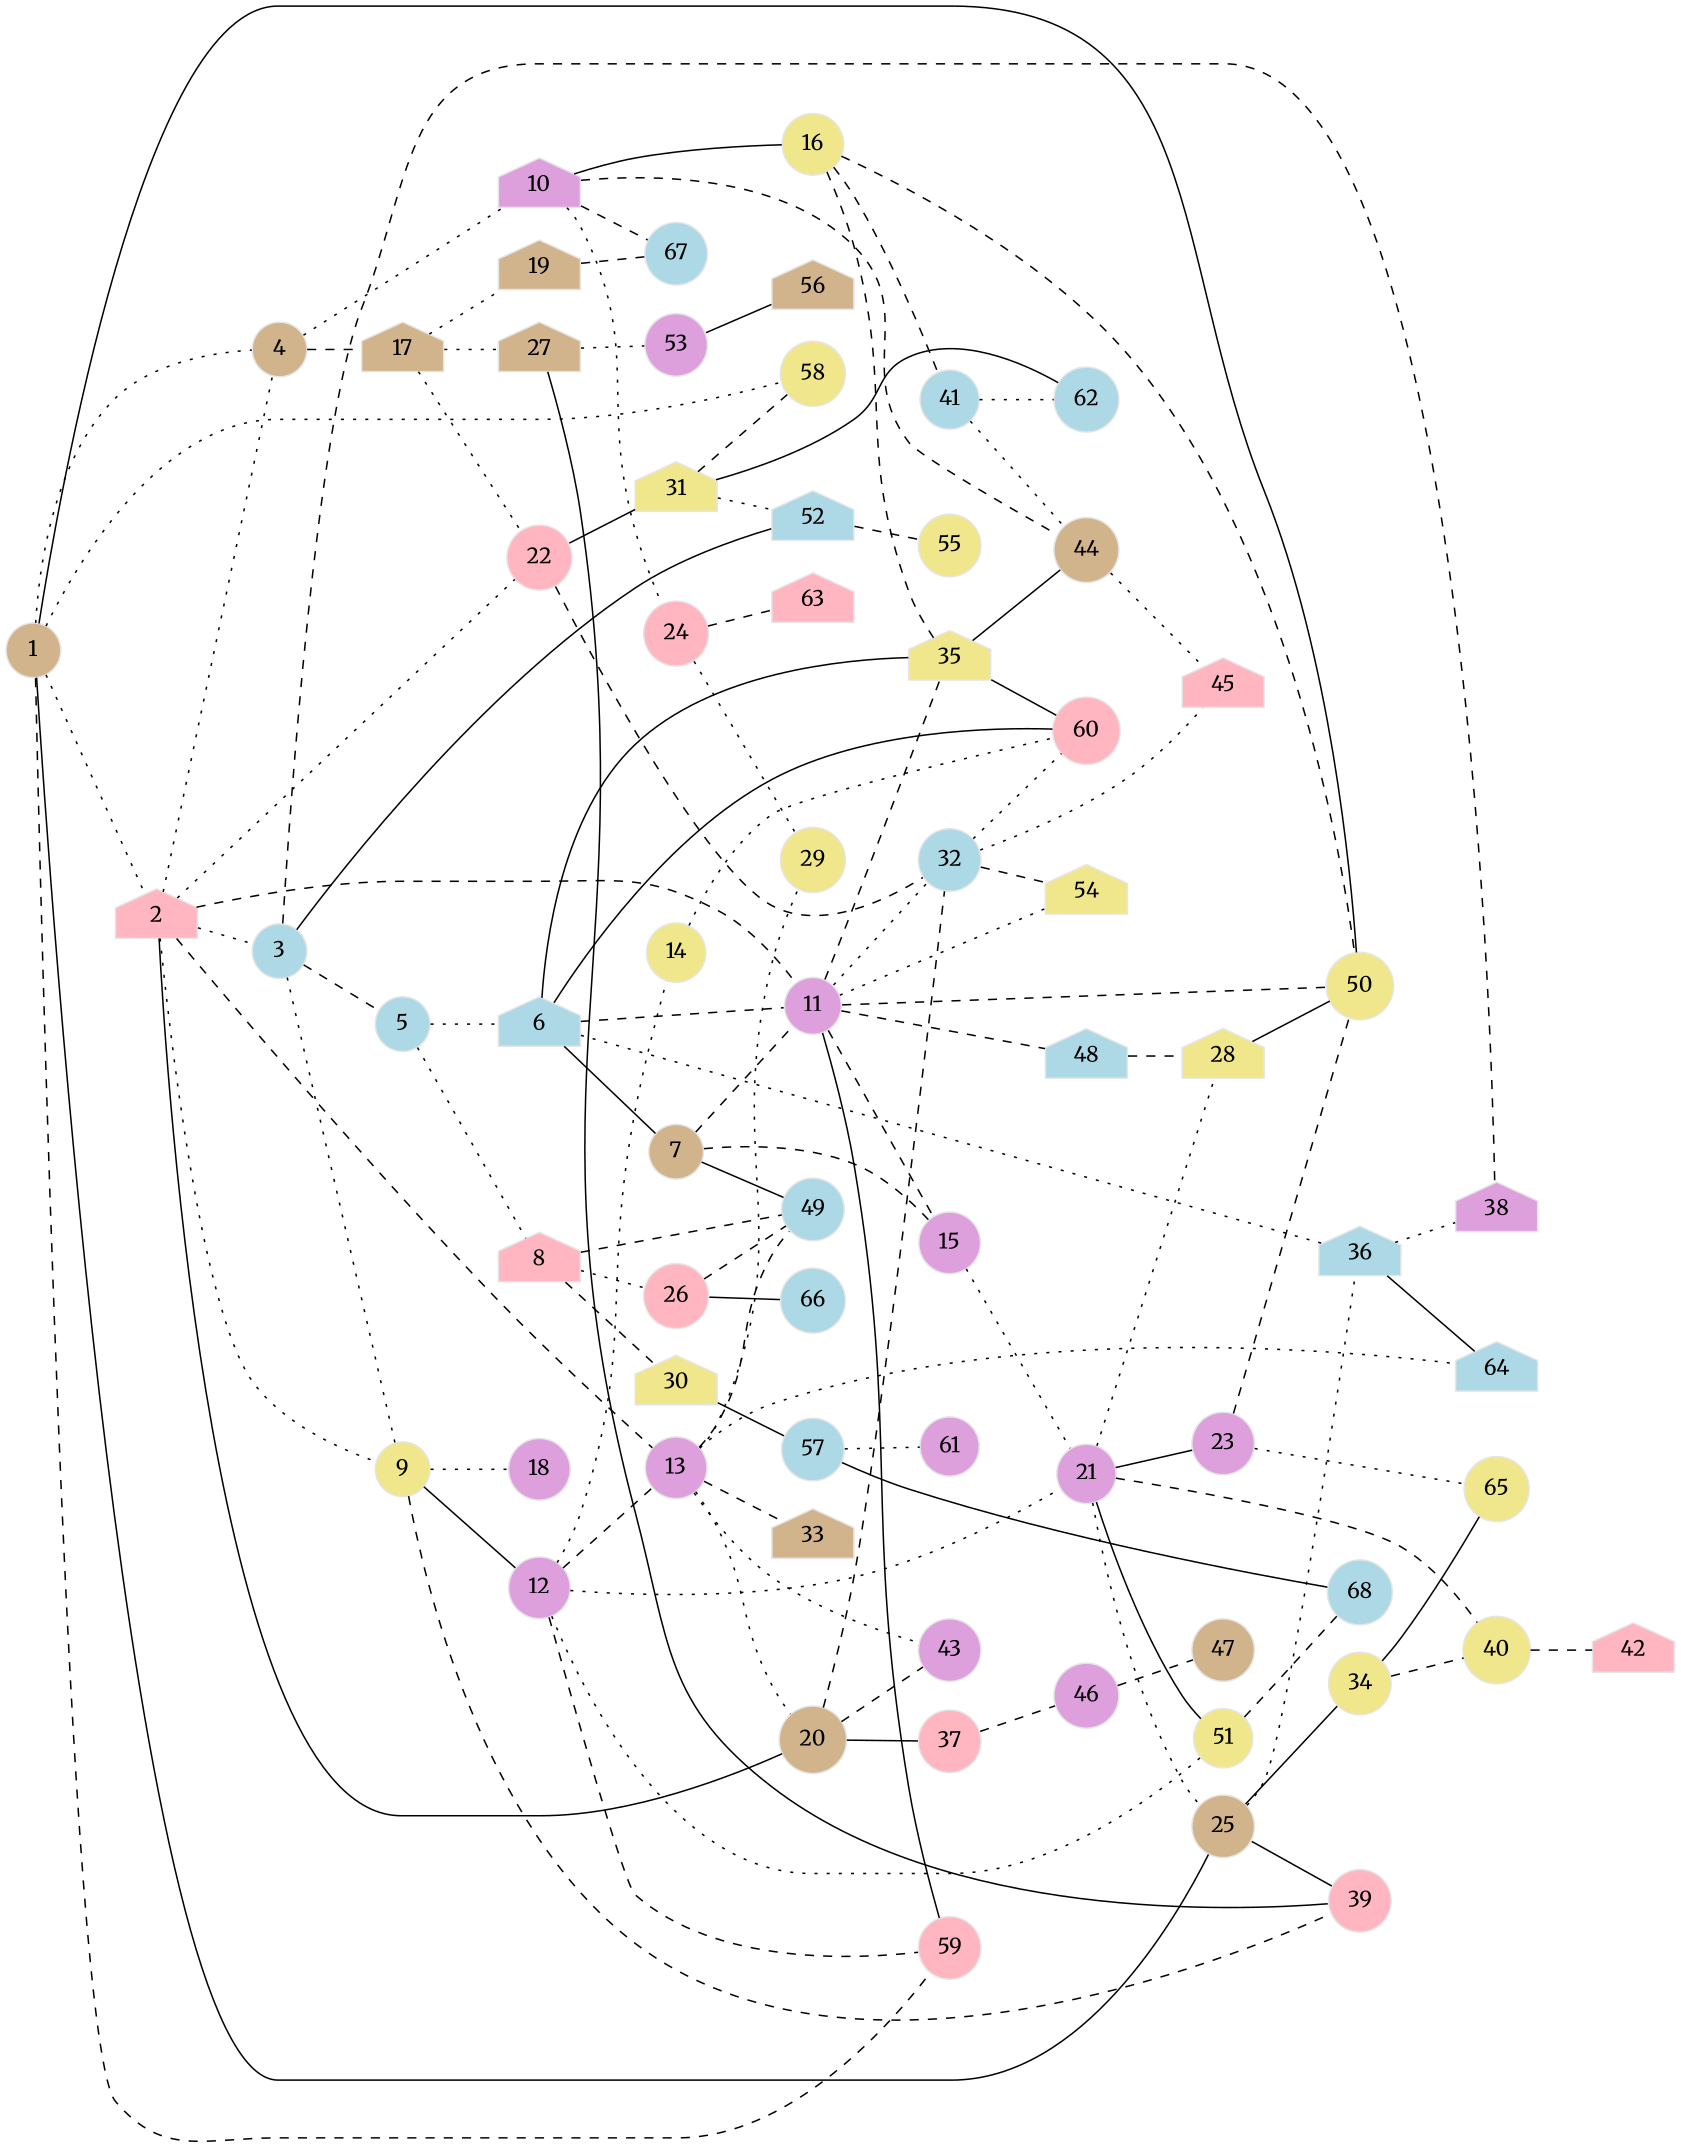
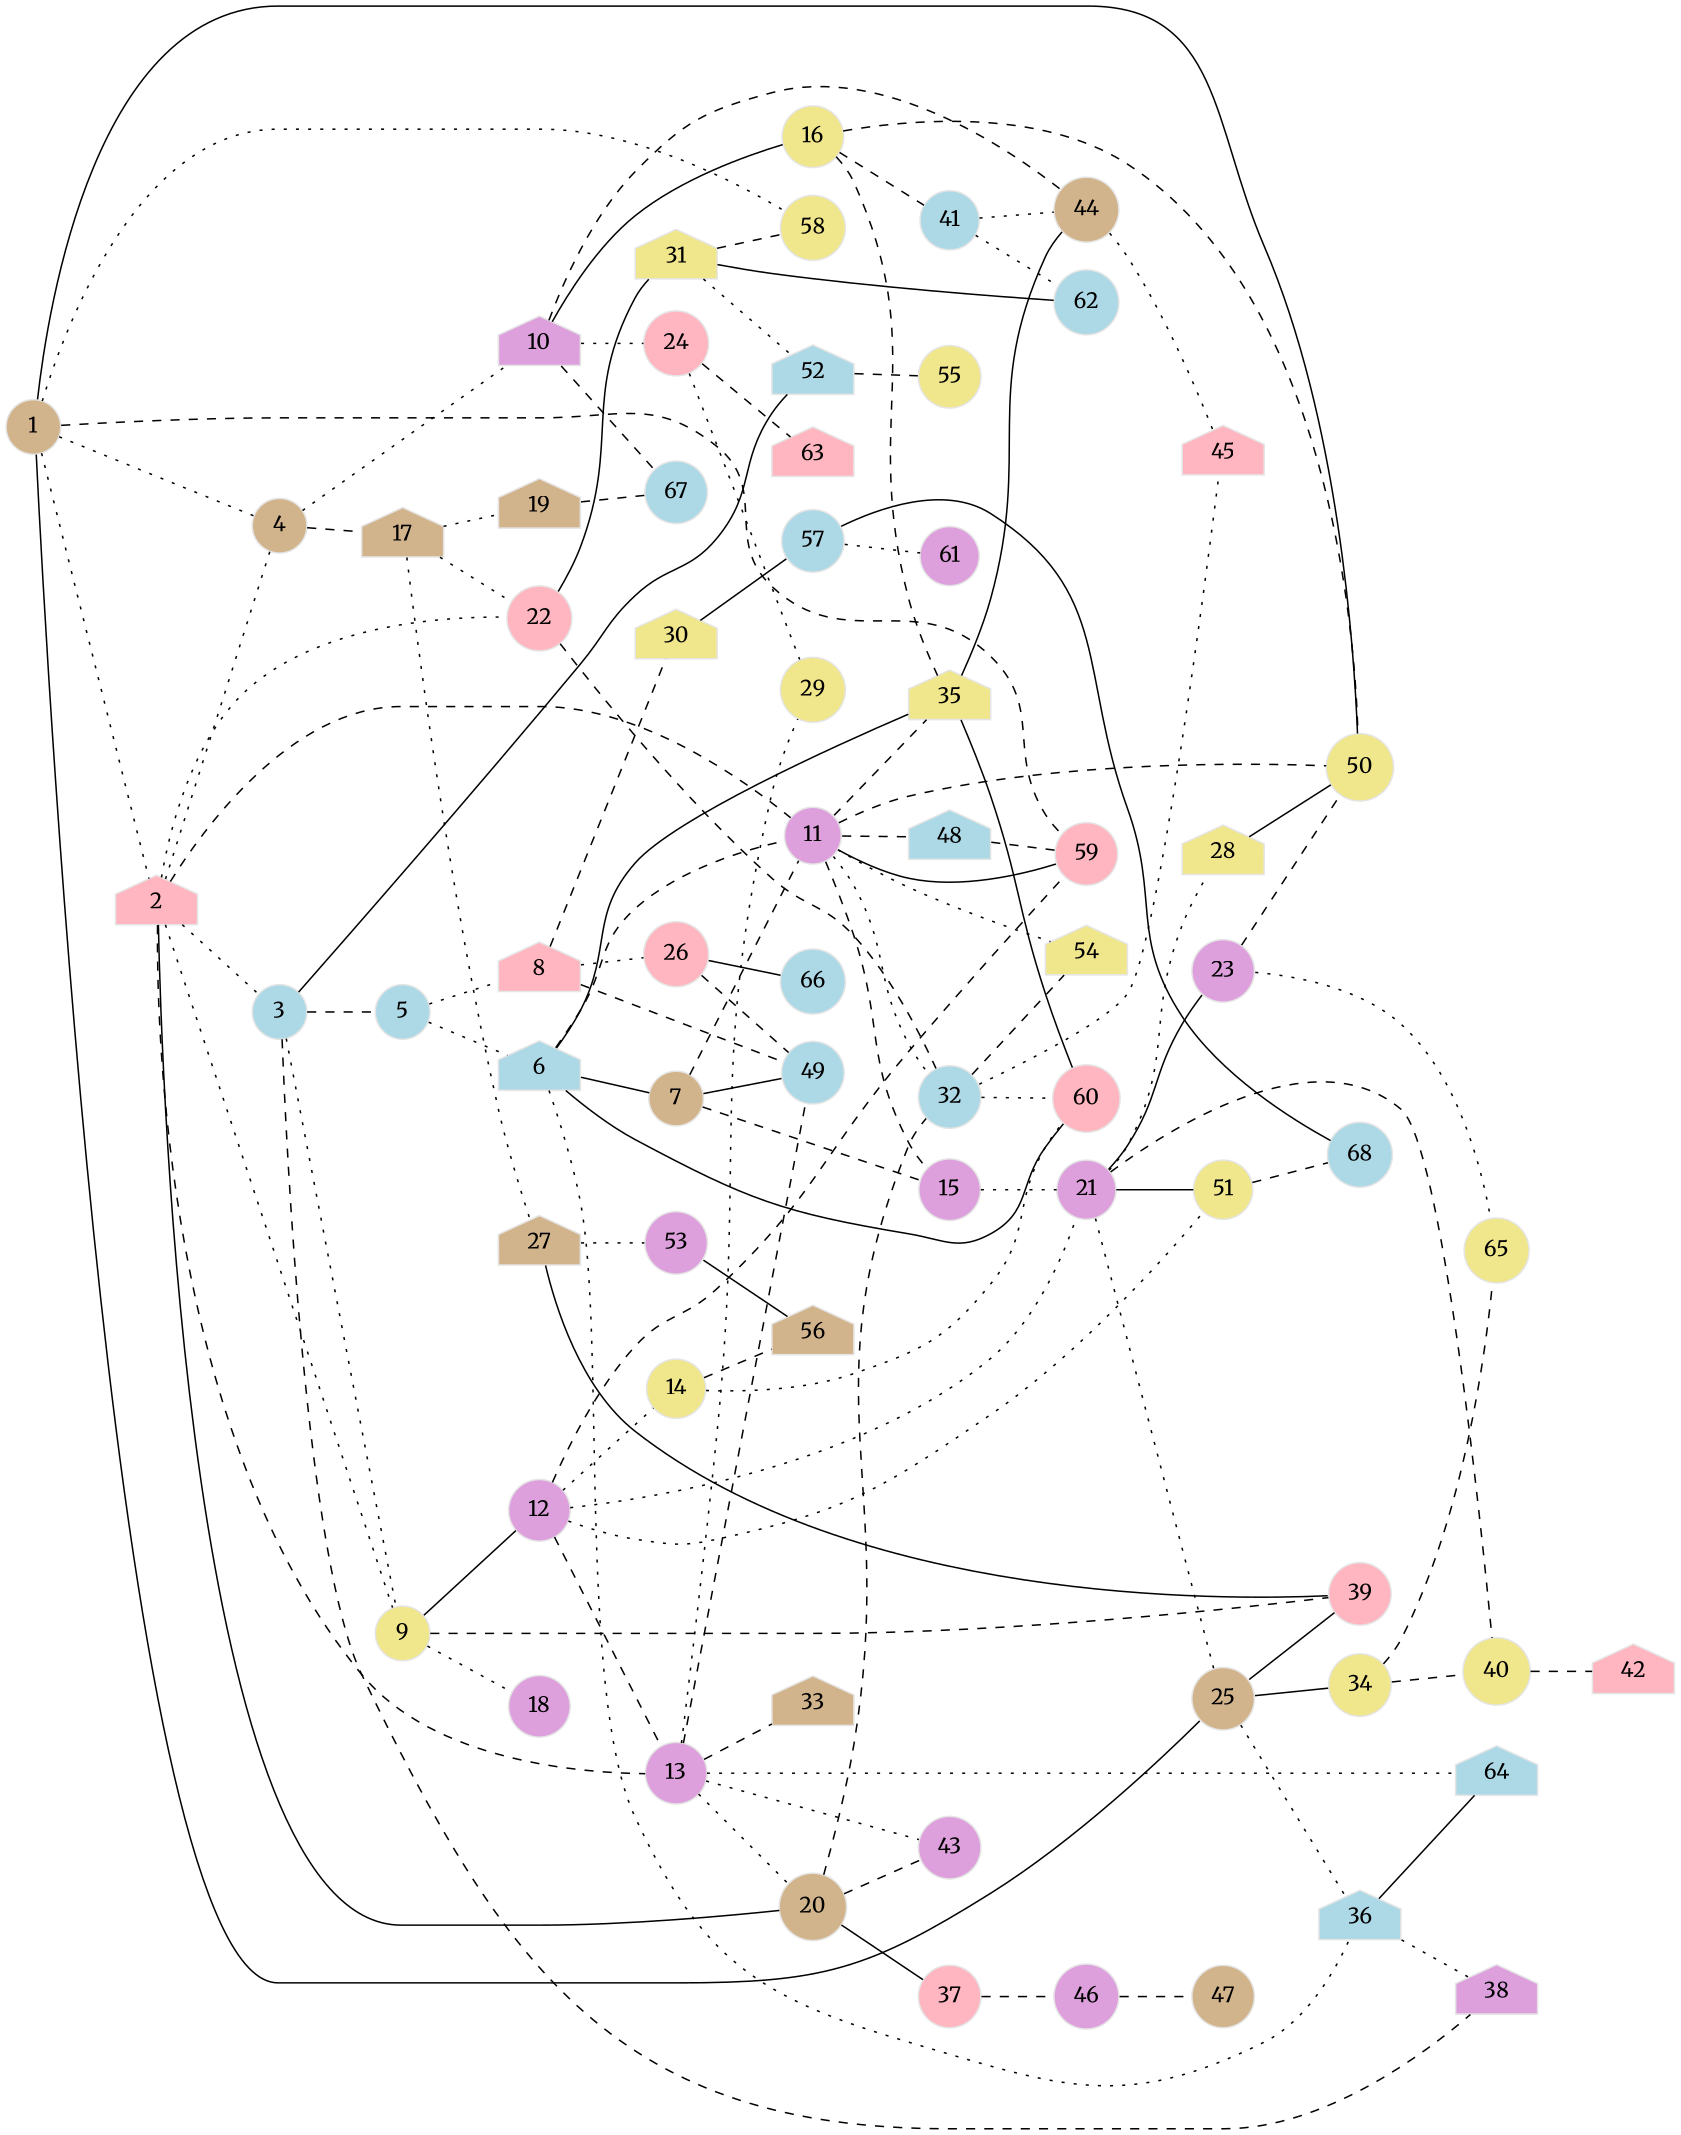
(1155, 1056) -> (1023, 846)
none -> (738, 1363)
(1434, 1591) -> (1458, 1480)
